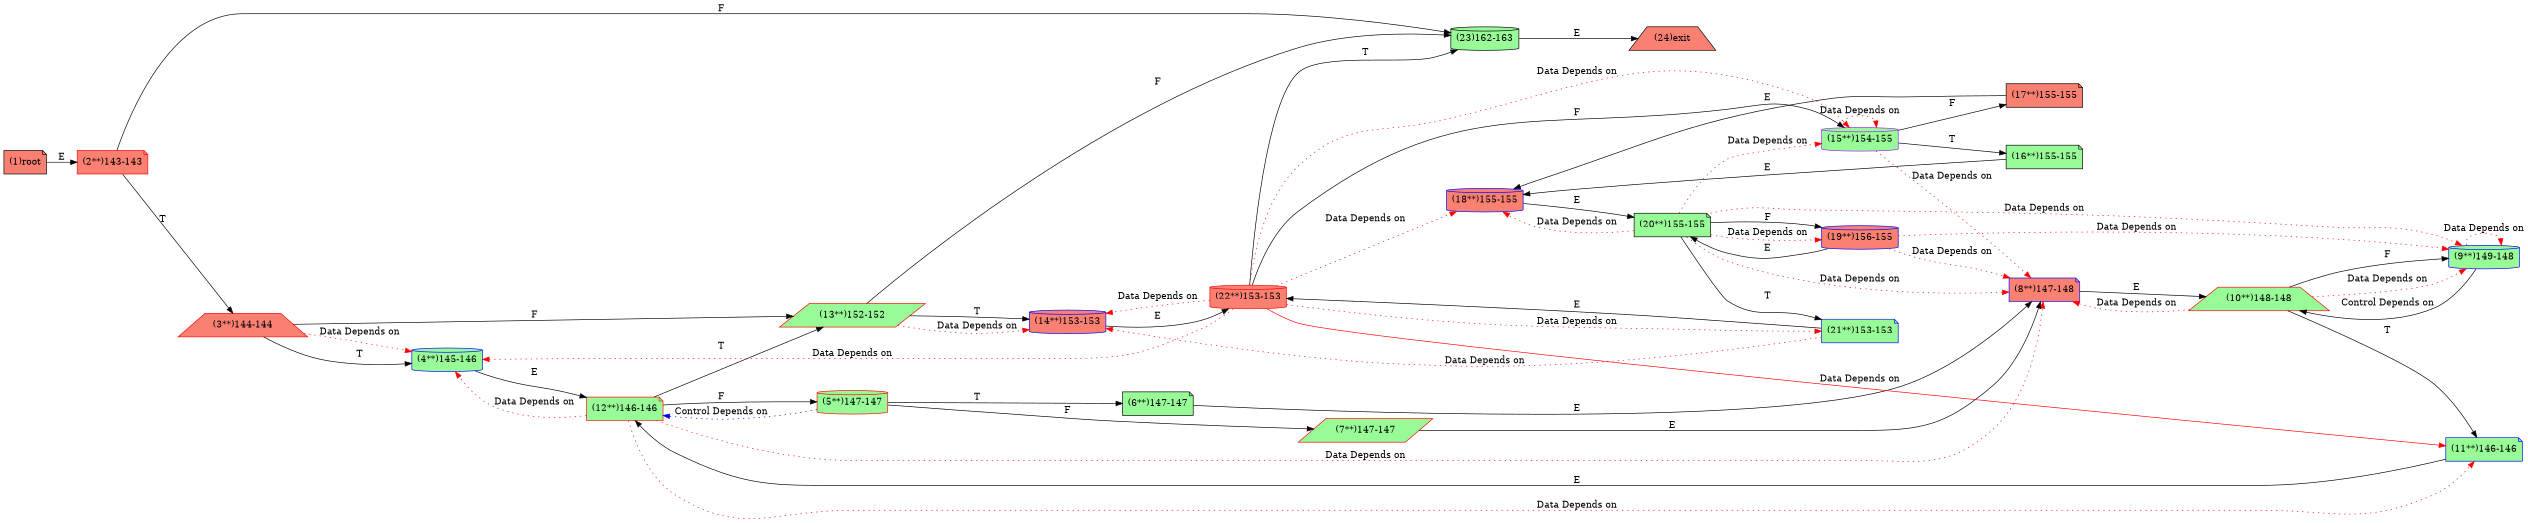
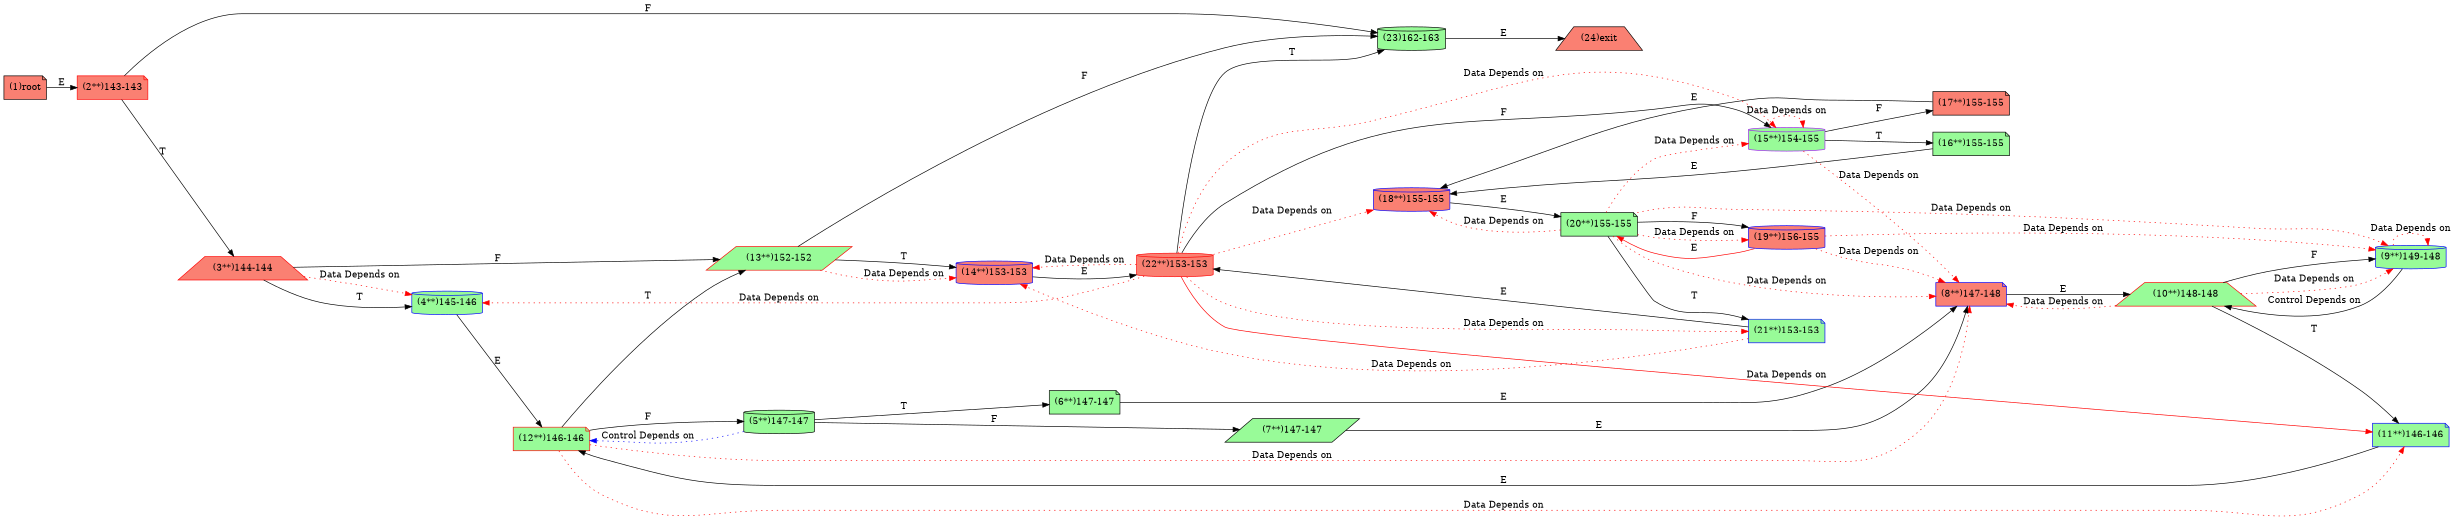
(1761, 258) -> (1688, 258)
(852, 402) -> (779, 422)
(517, 414) -> none
(1366, 430) -> (1292, 430)
